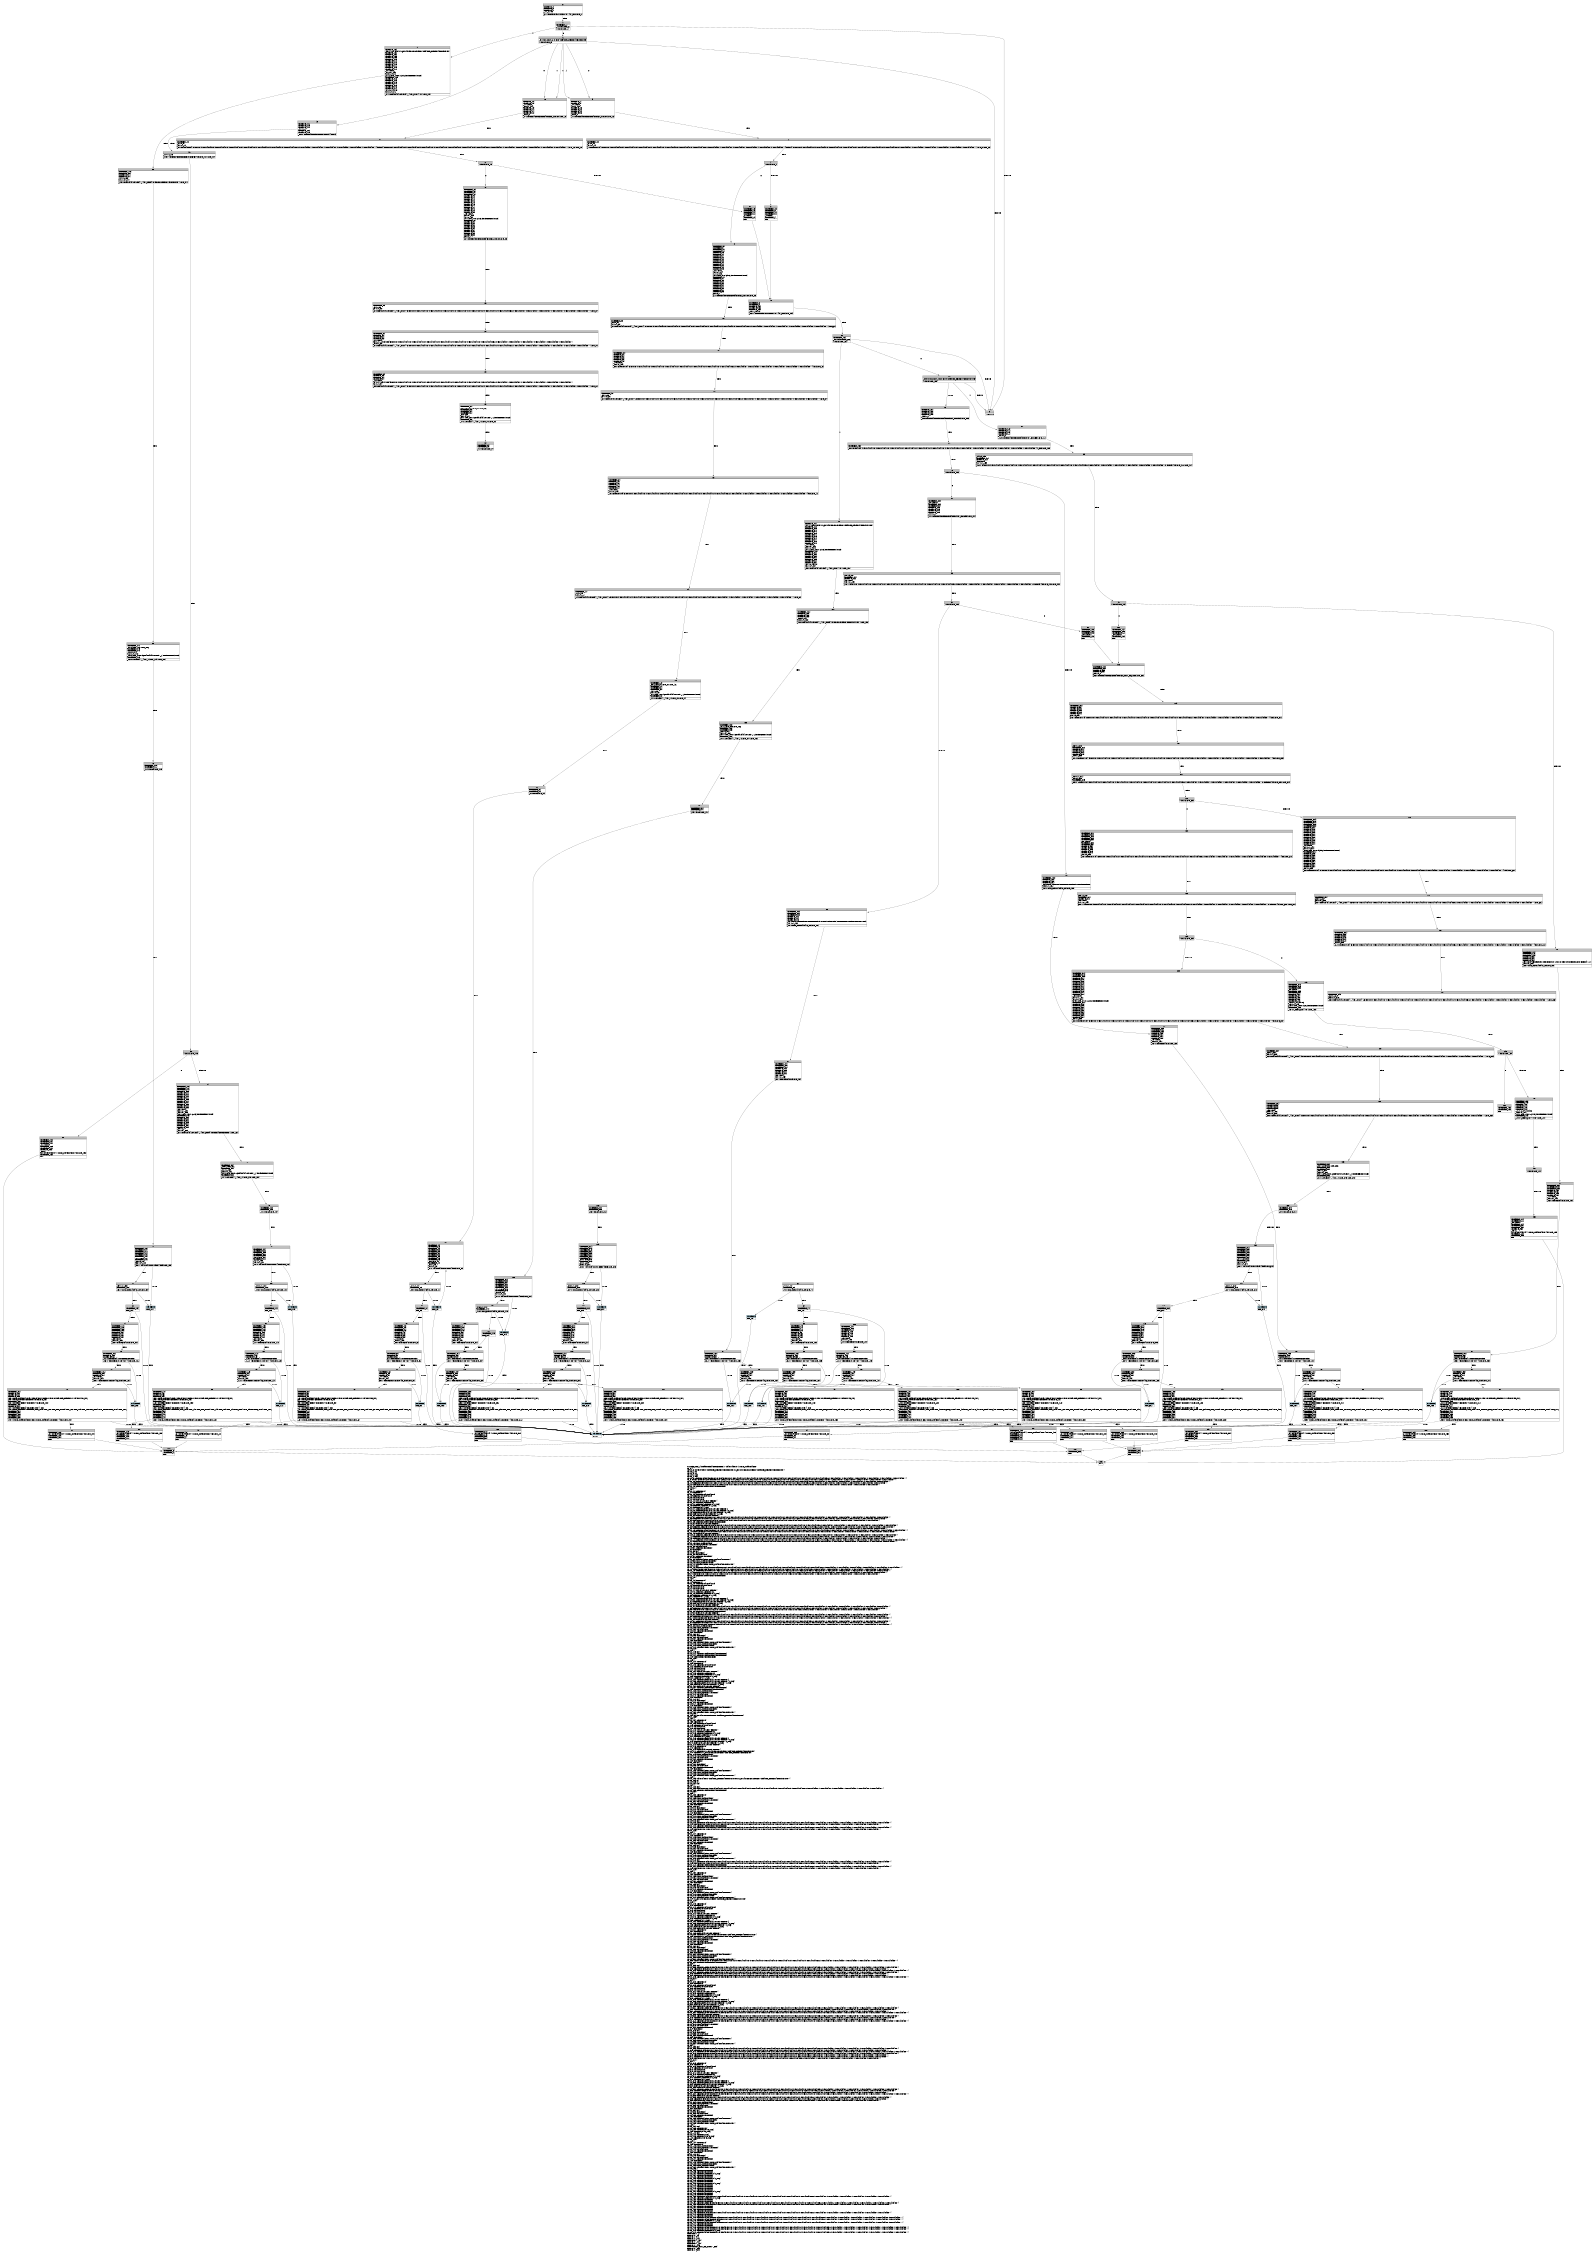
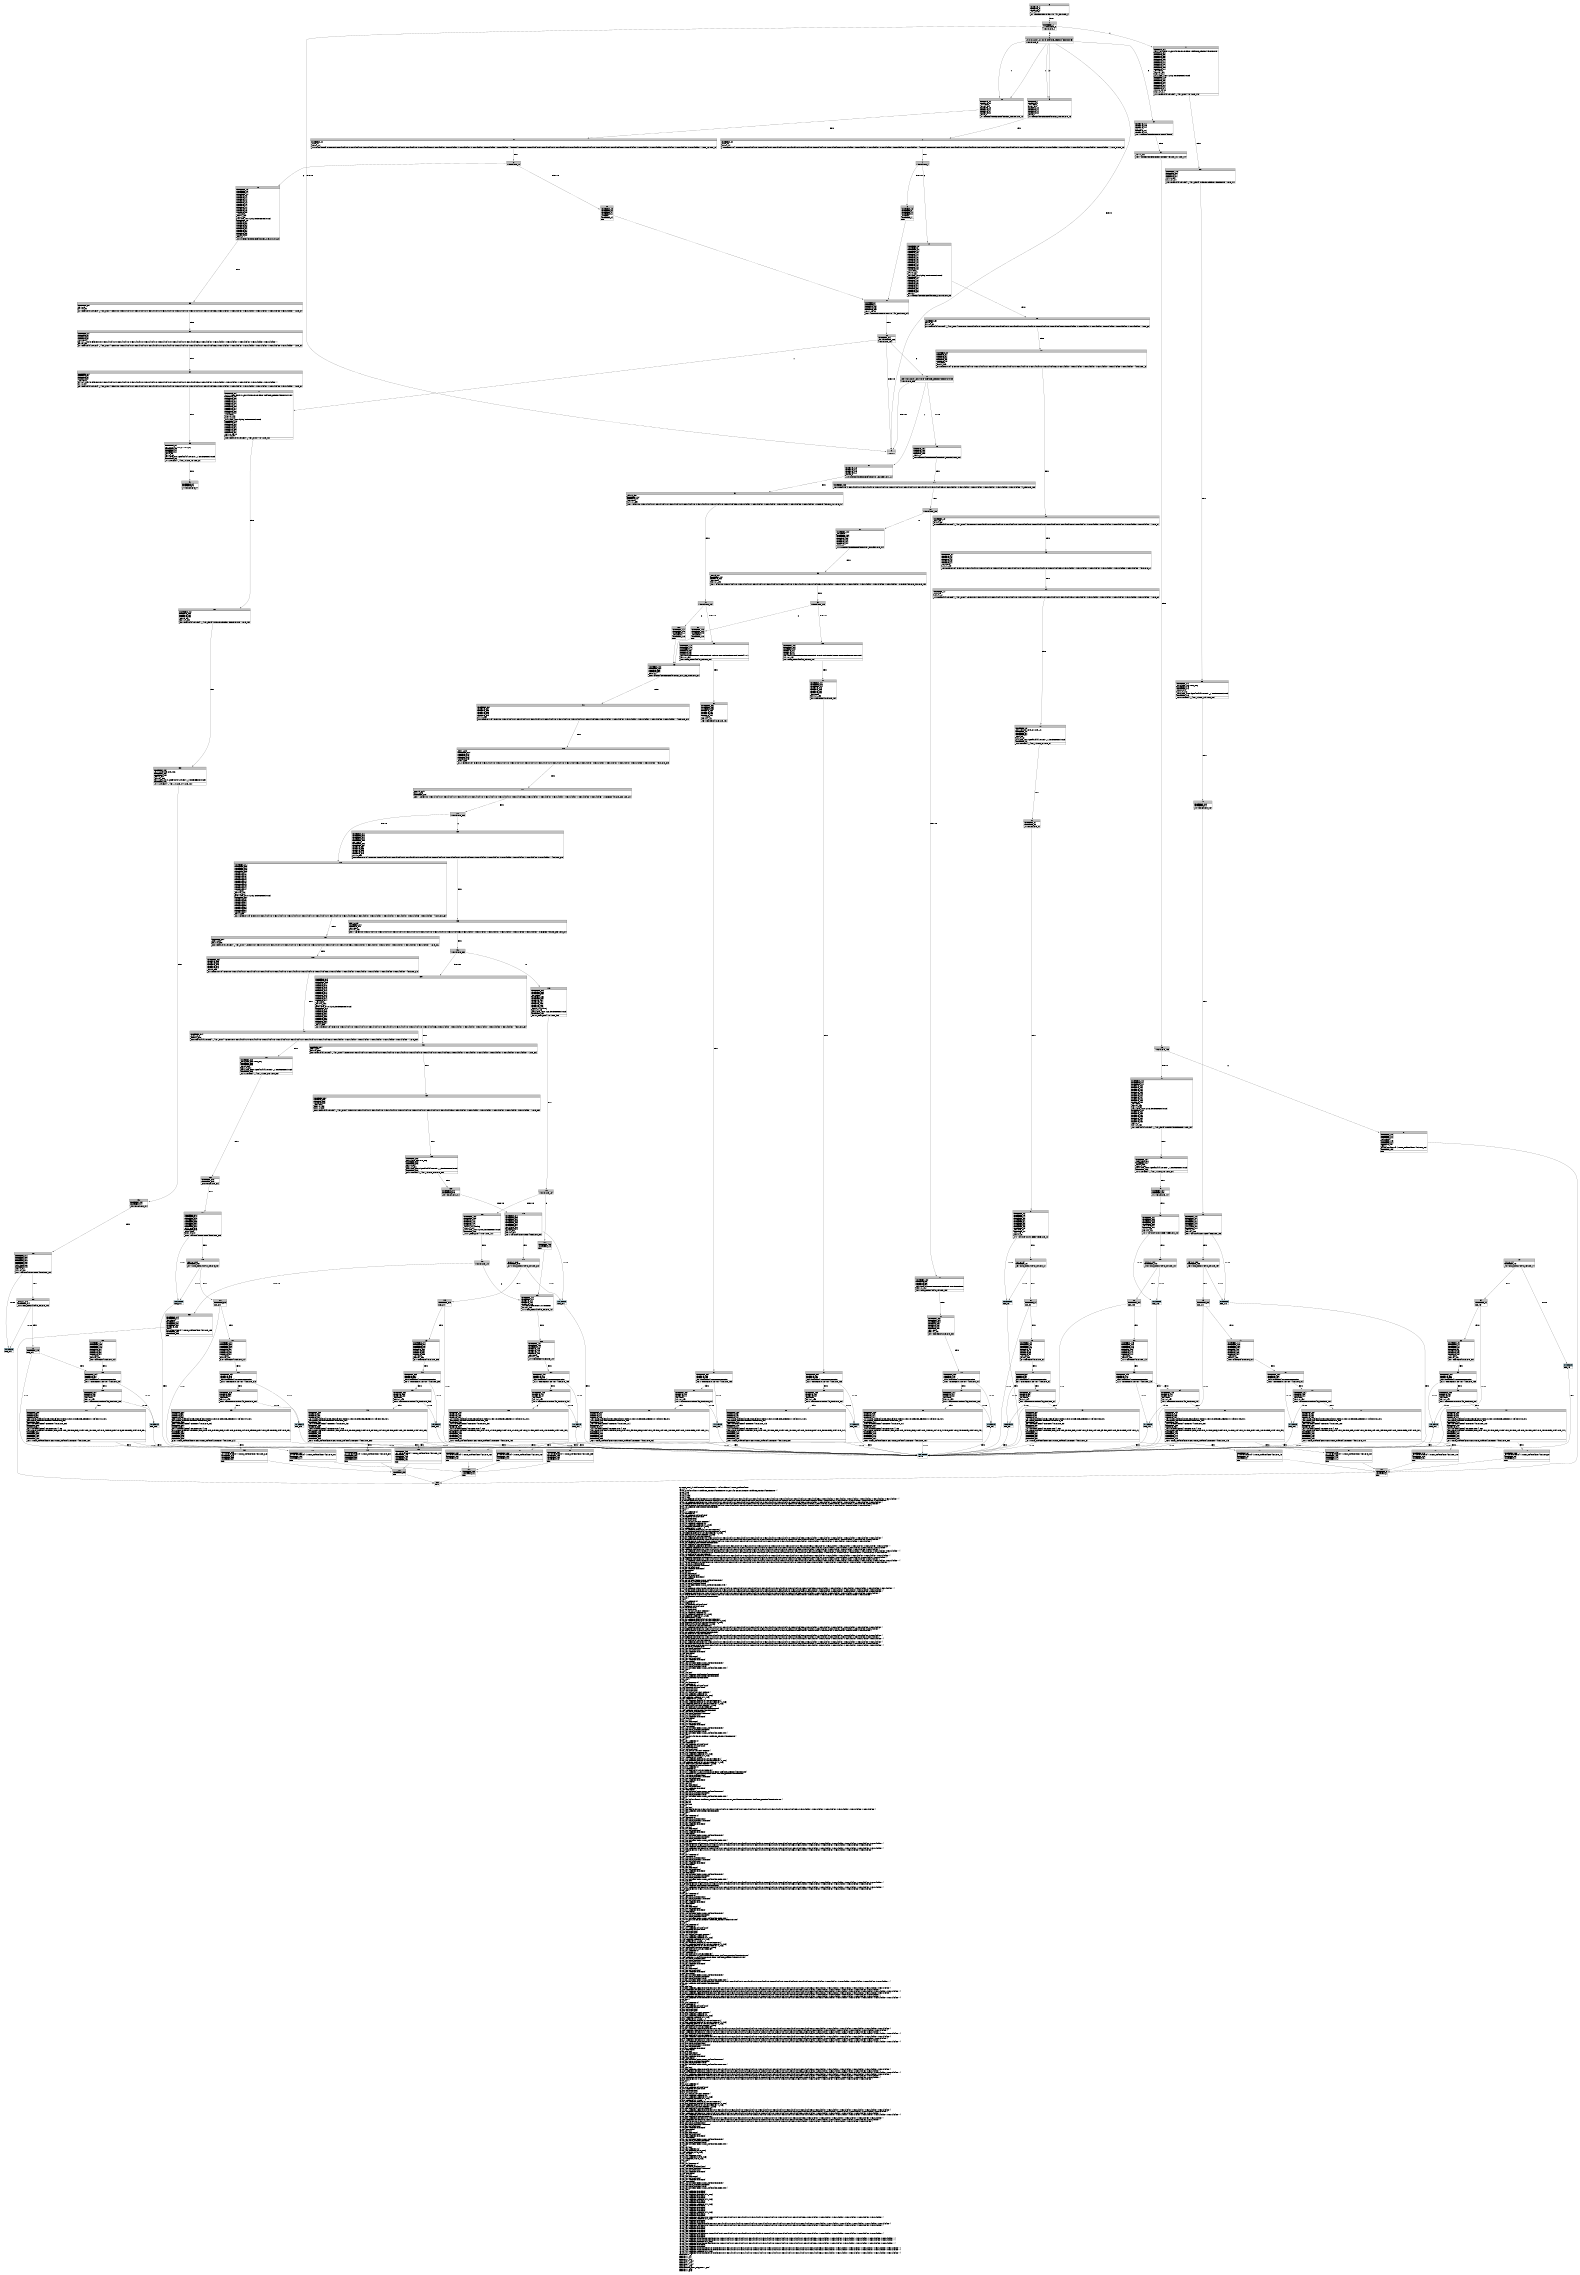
none -> (266, 1066)
(445, 1289) -> (1005, 1268)
none -> (537, 1303)
(897, 1385) -> (538, 1406)
(461, 1423) -> none
